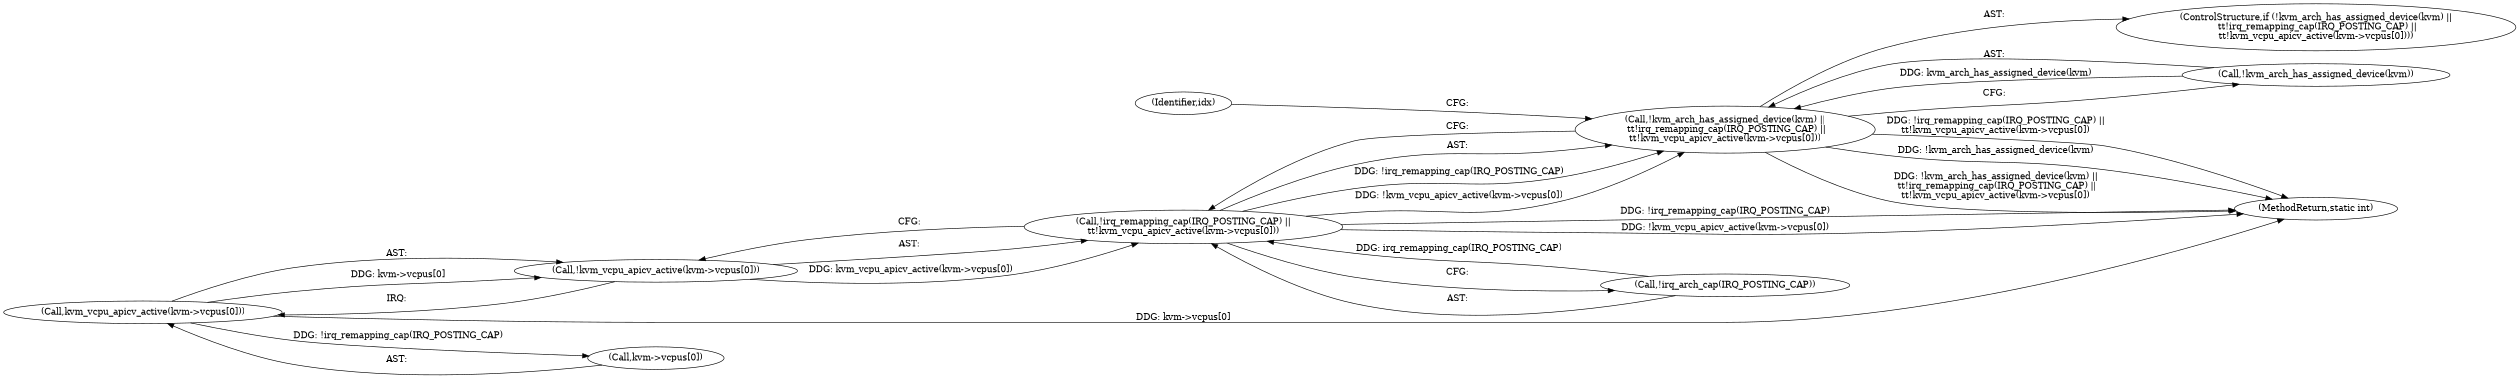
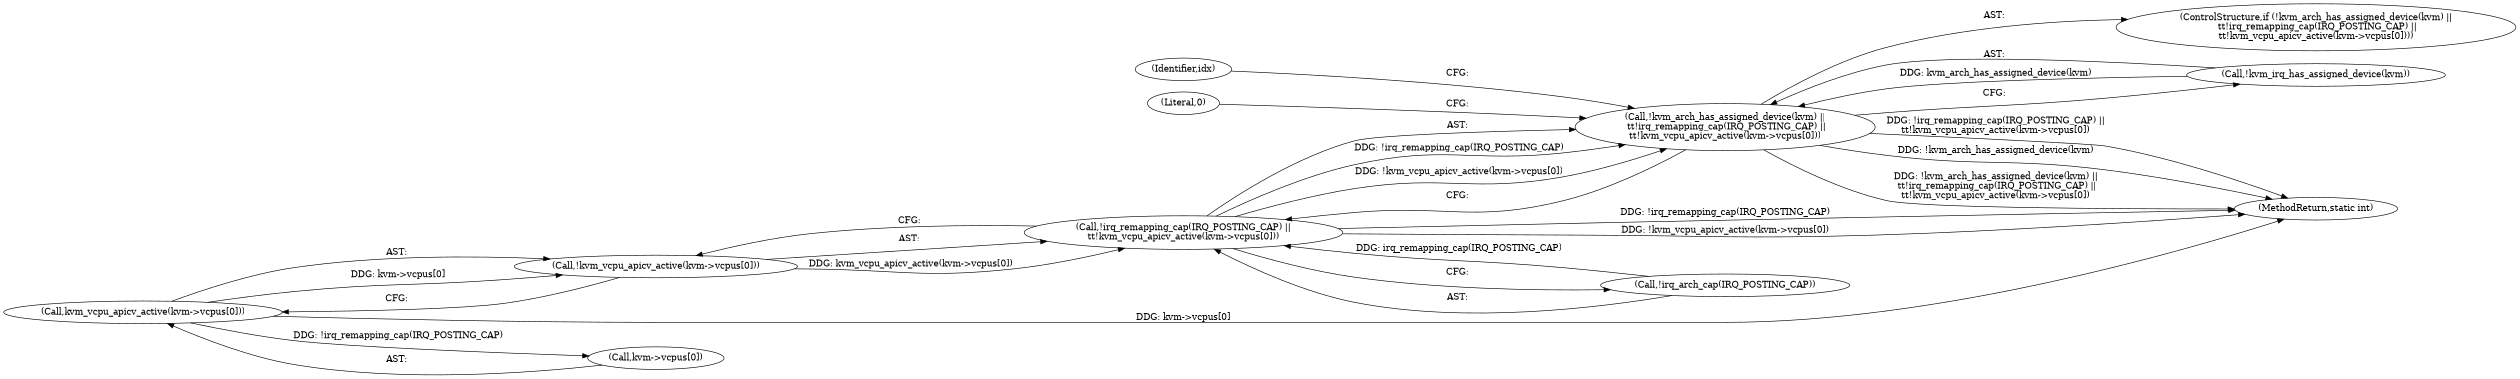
(2316, 75) -> (2316, 75)
none -> (1183, 103)
(398, 299) -> (398, 299)
